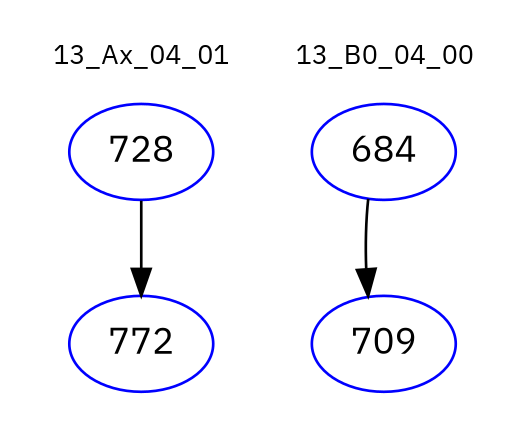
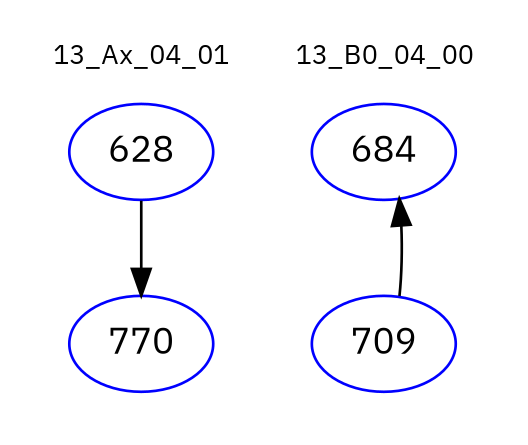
(141, 152) -> (141, 152)
(366, 234) -> (402, 261)
(141, 344) -> (141, 344)
